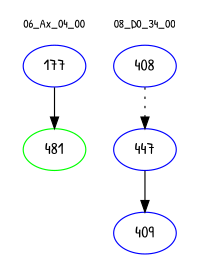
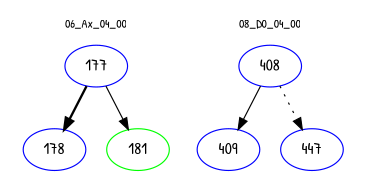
(145, 25) -> (270, 25)
none -> (55, 150)
(55, 150) -> (138, 150)
(145, 186) -> (252, 103)
